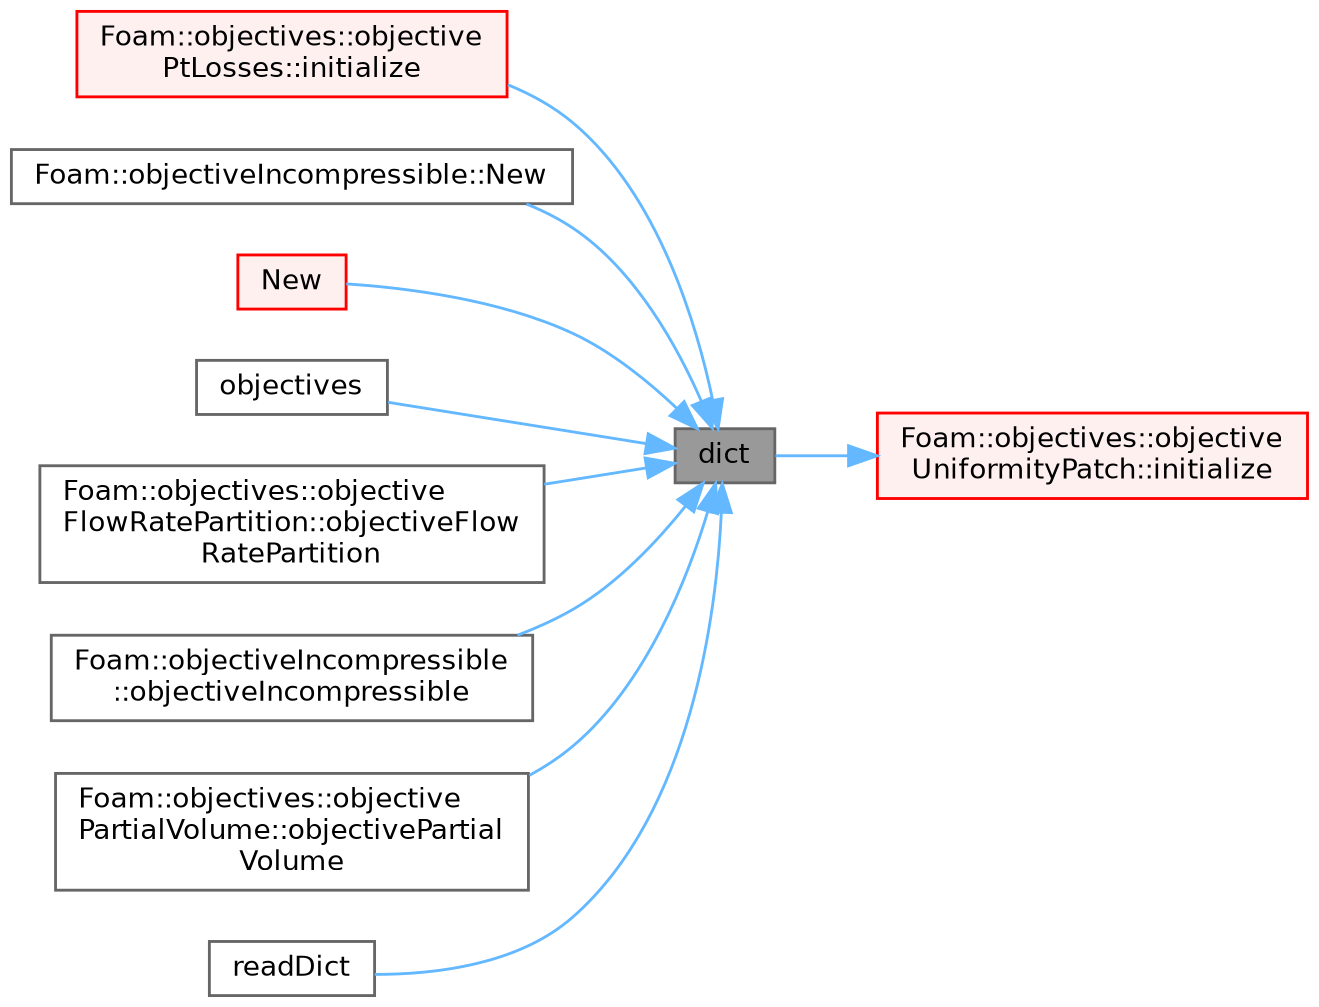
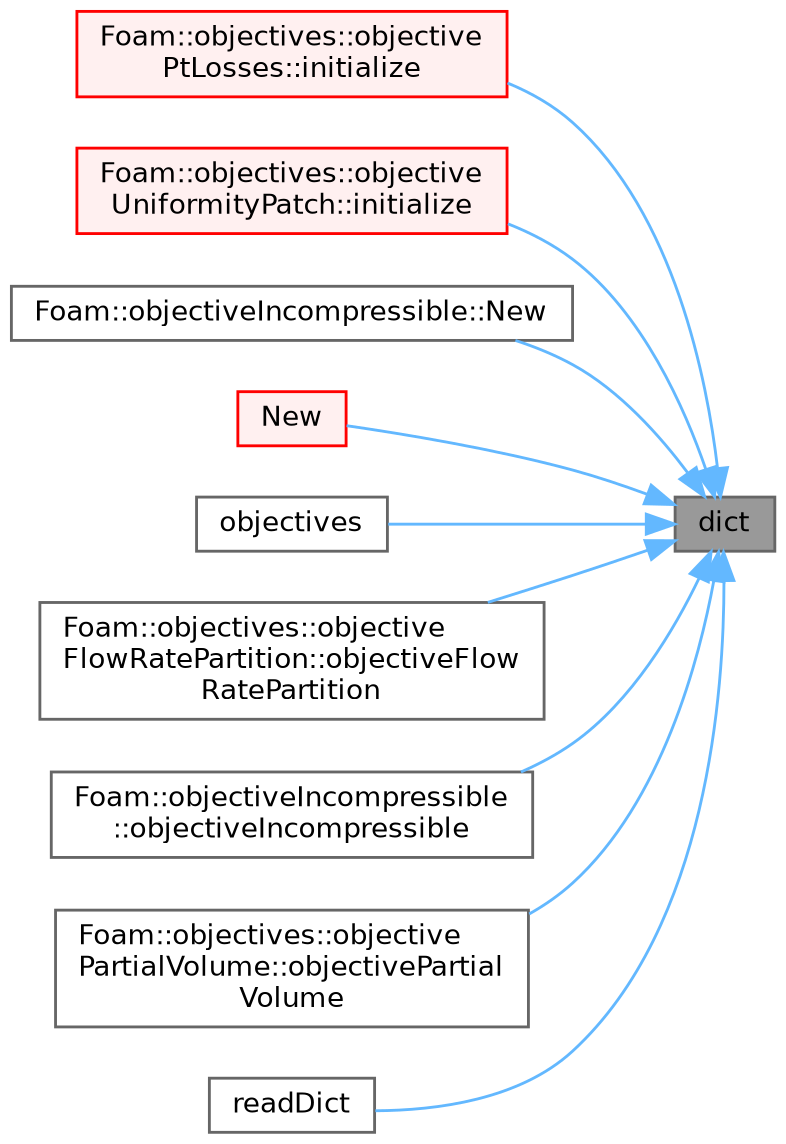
(812, 456) -> (633, 324)
